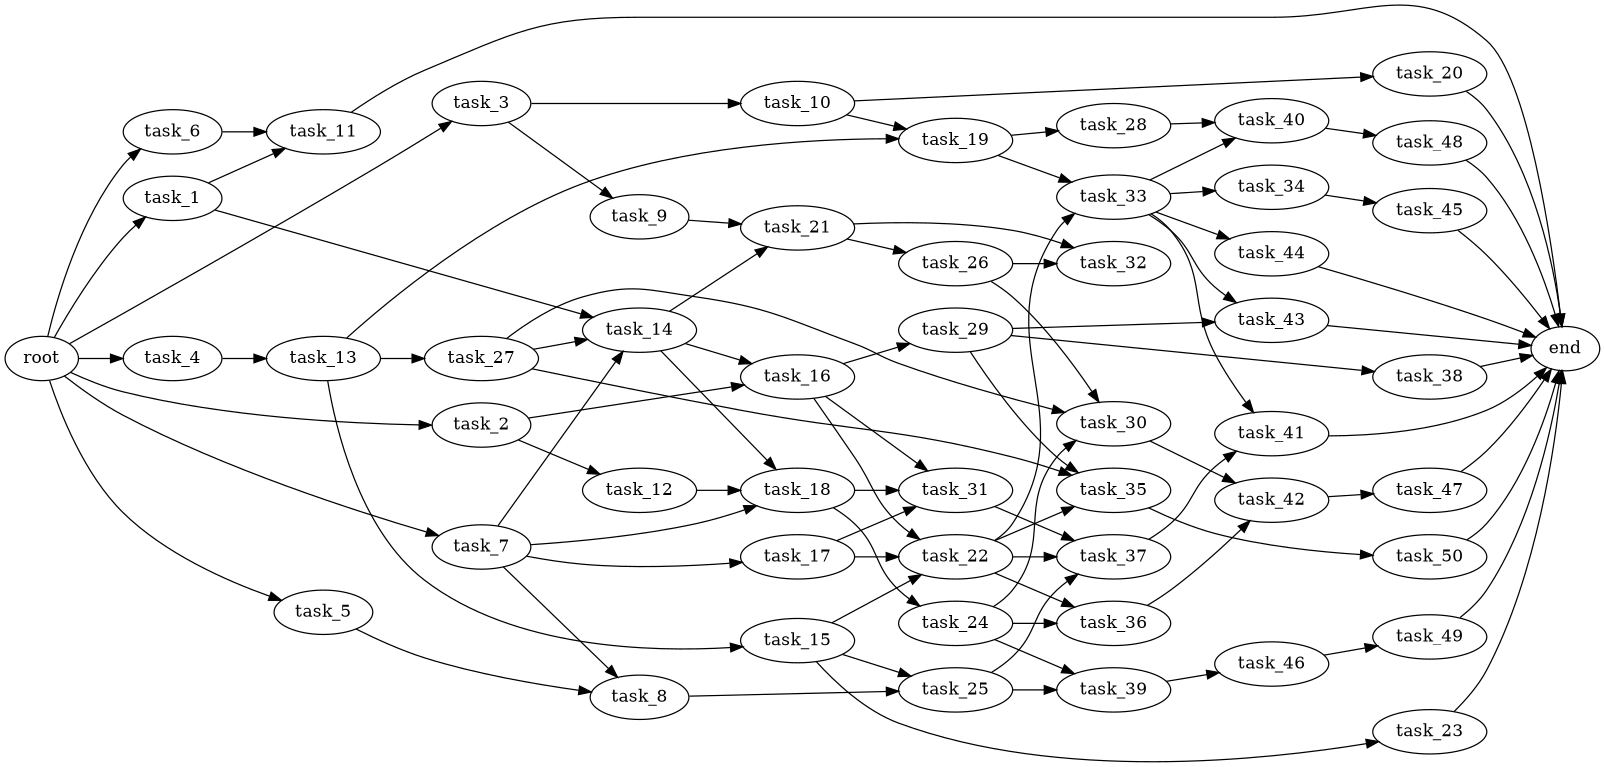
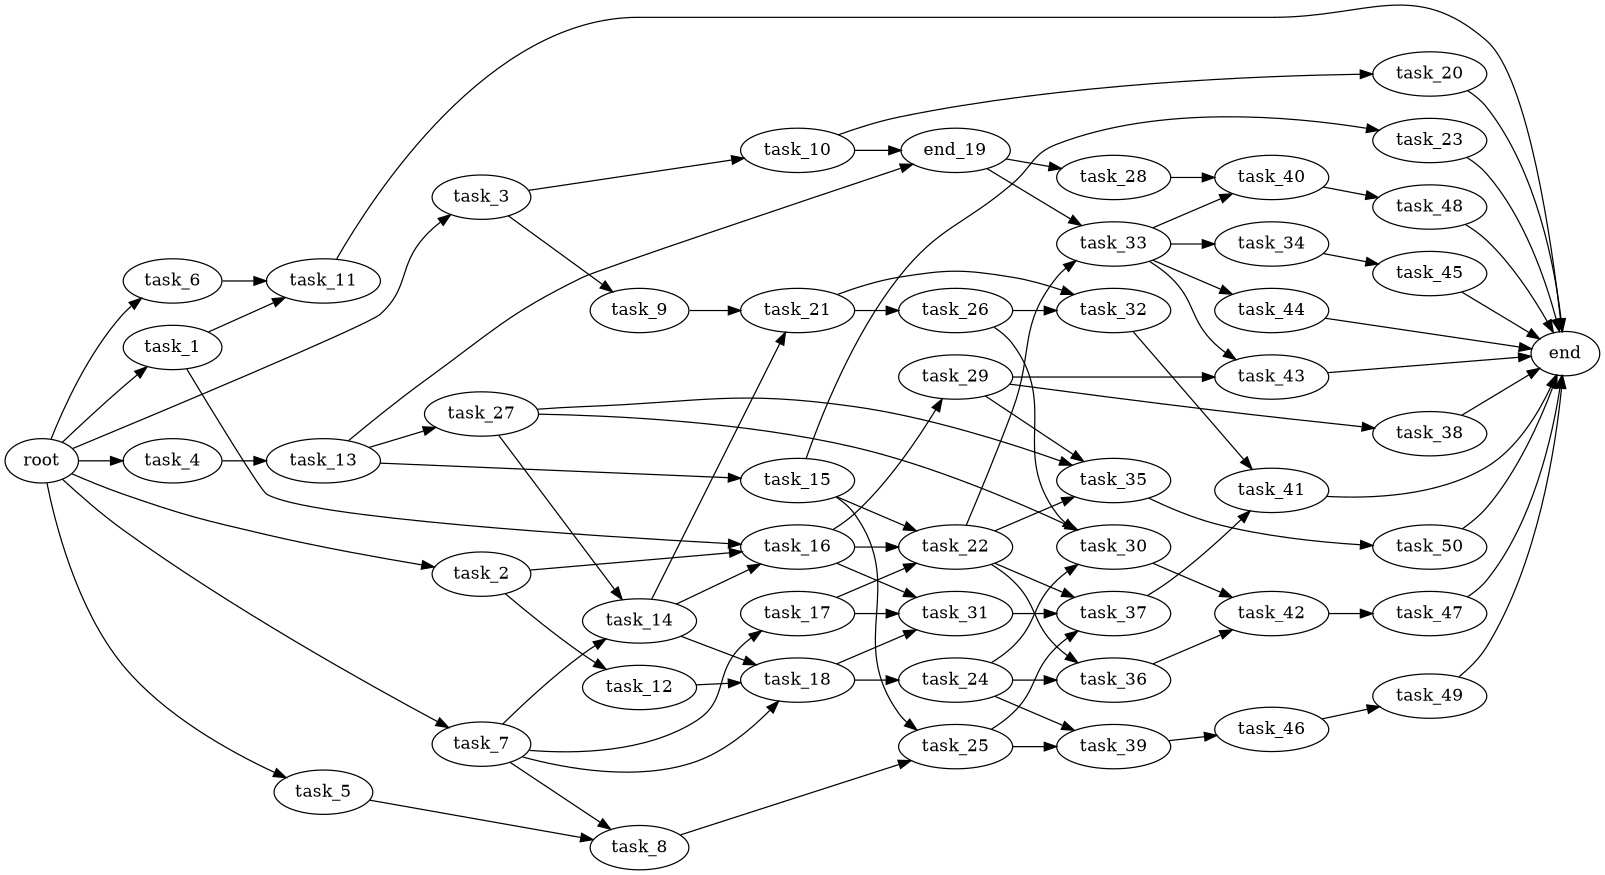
(956, 140) -> (956, 150)
(398, 262) -> (422, 521)
(1199, 306) -> (1188, 395)
